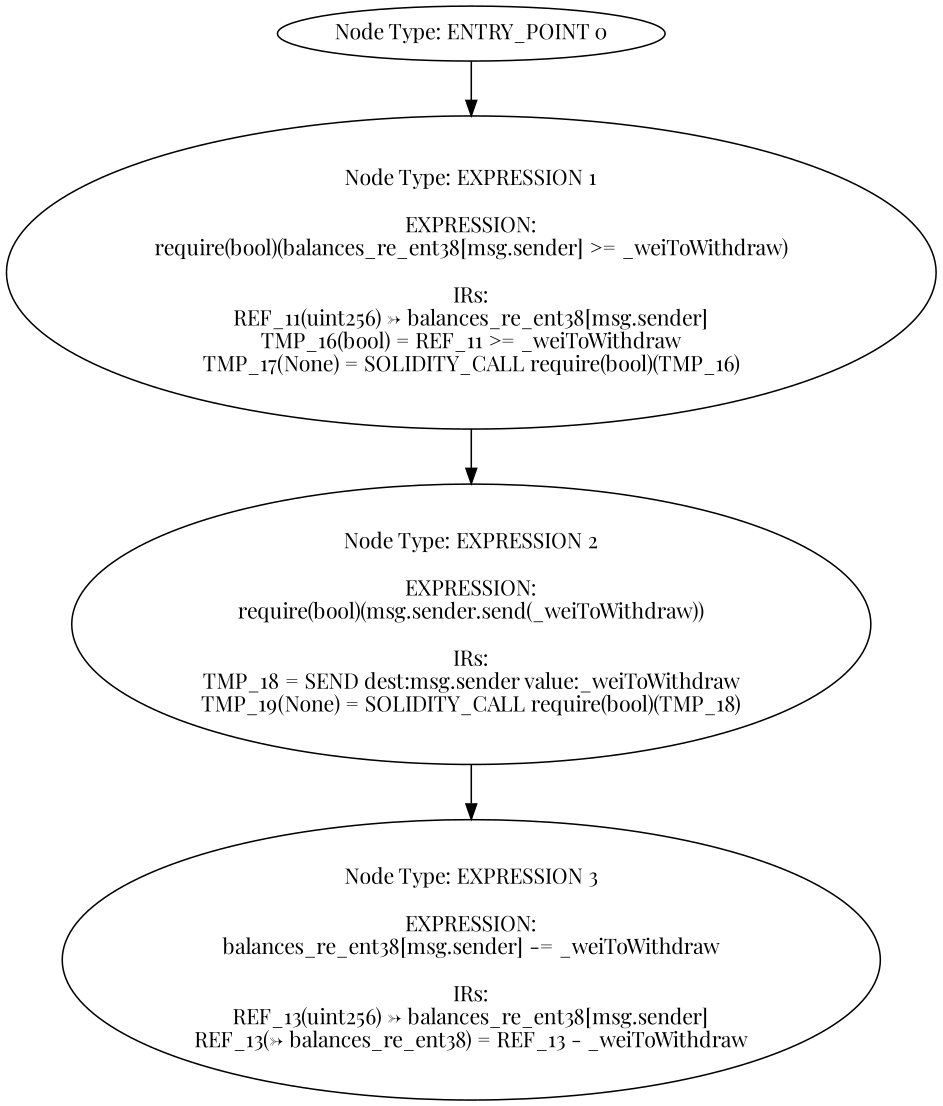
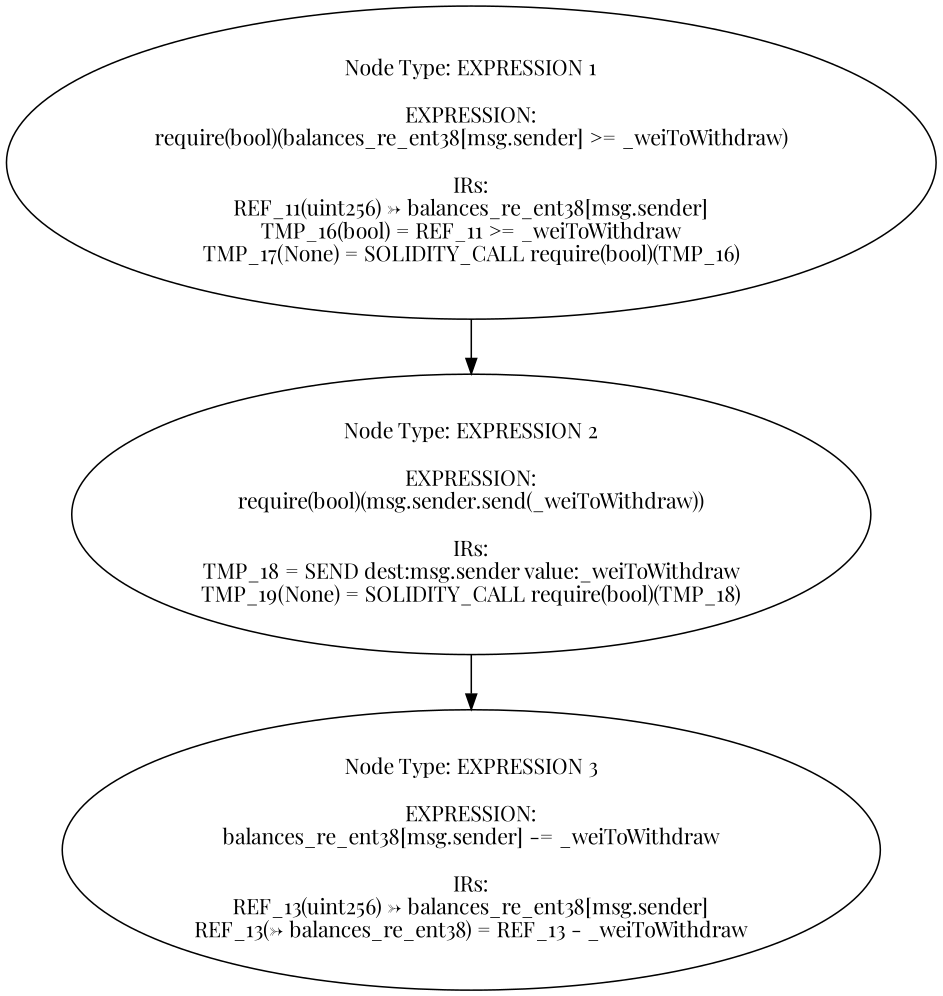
(471, 34) -> none
